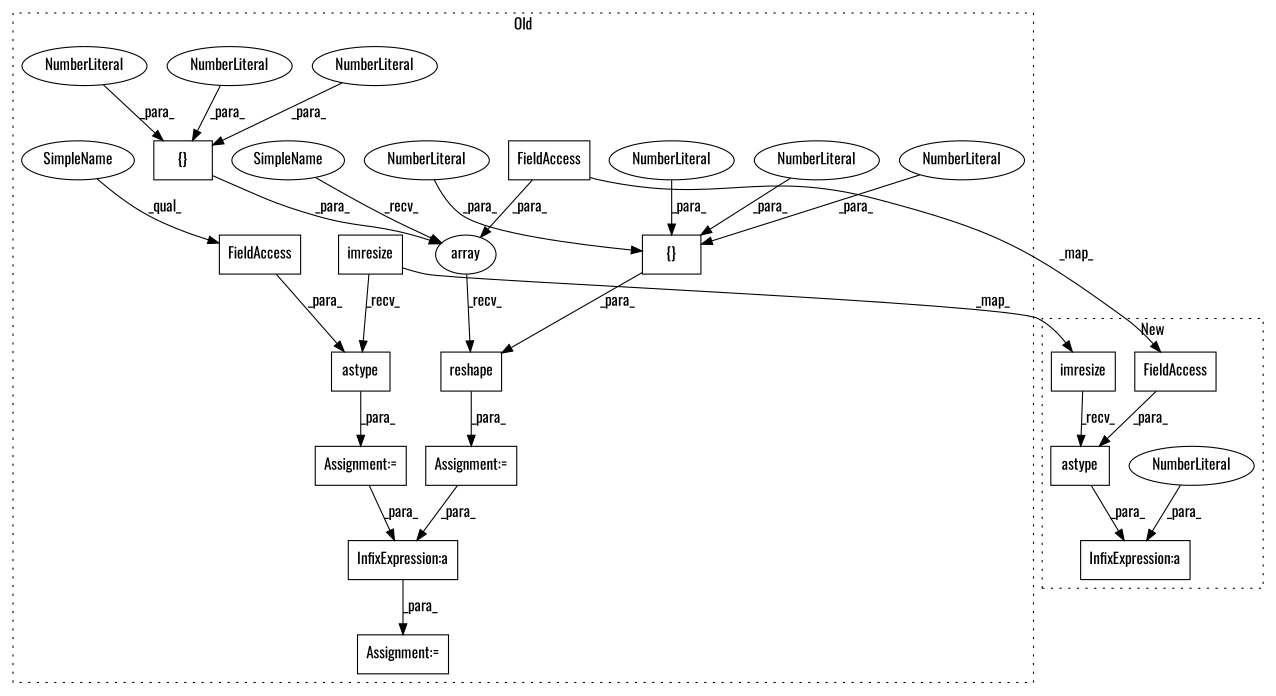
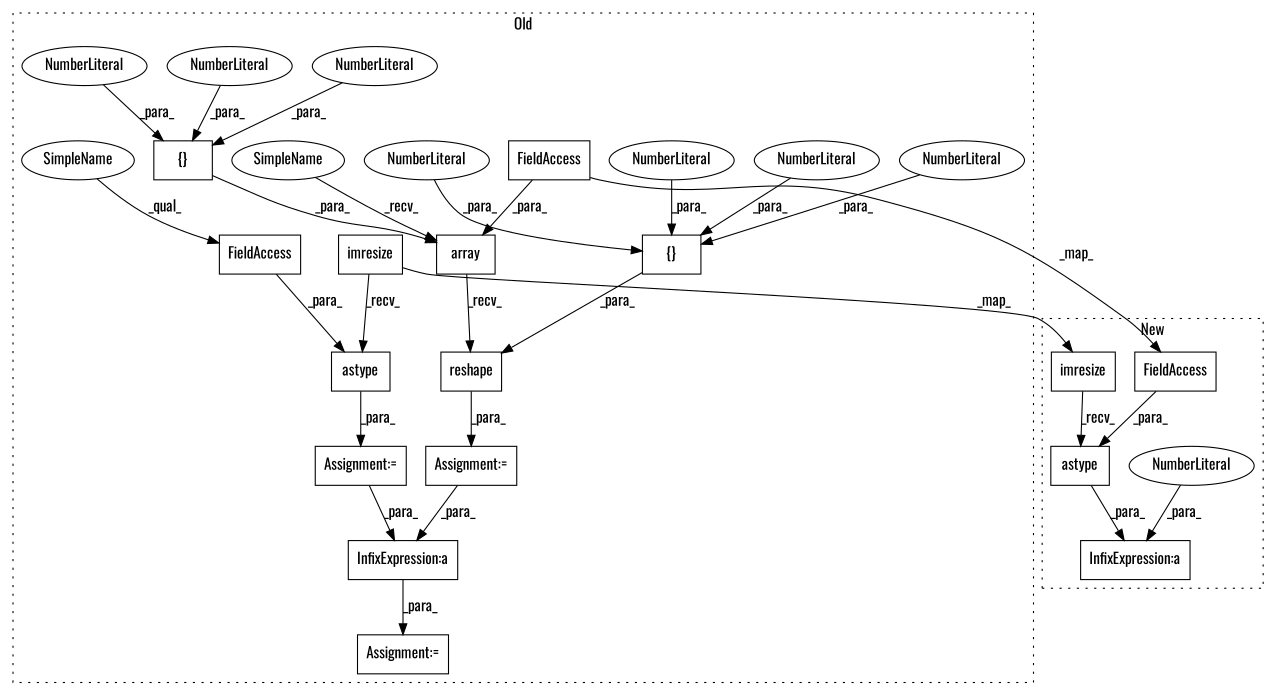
(466, 255) -> (466, 255)
